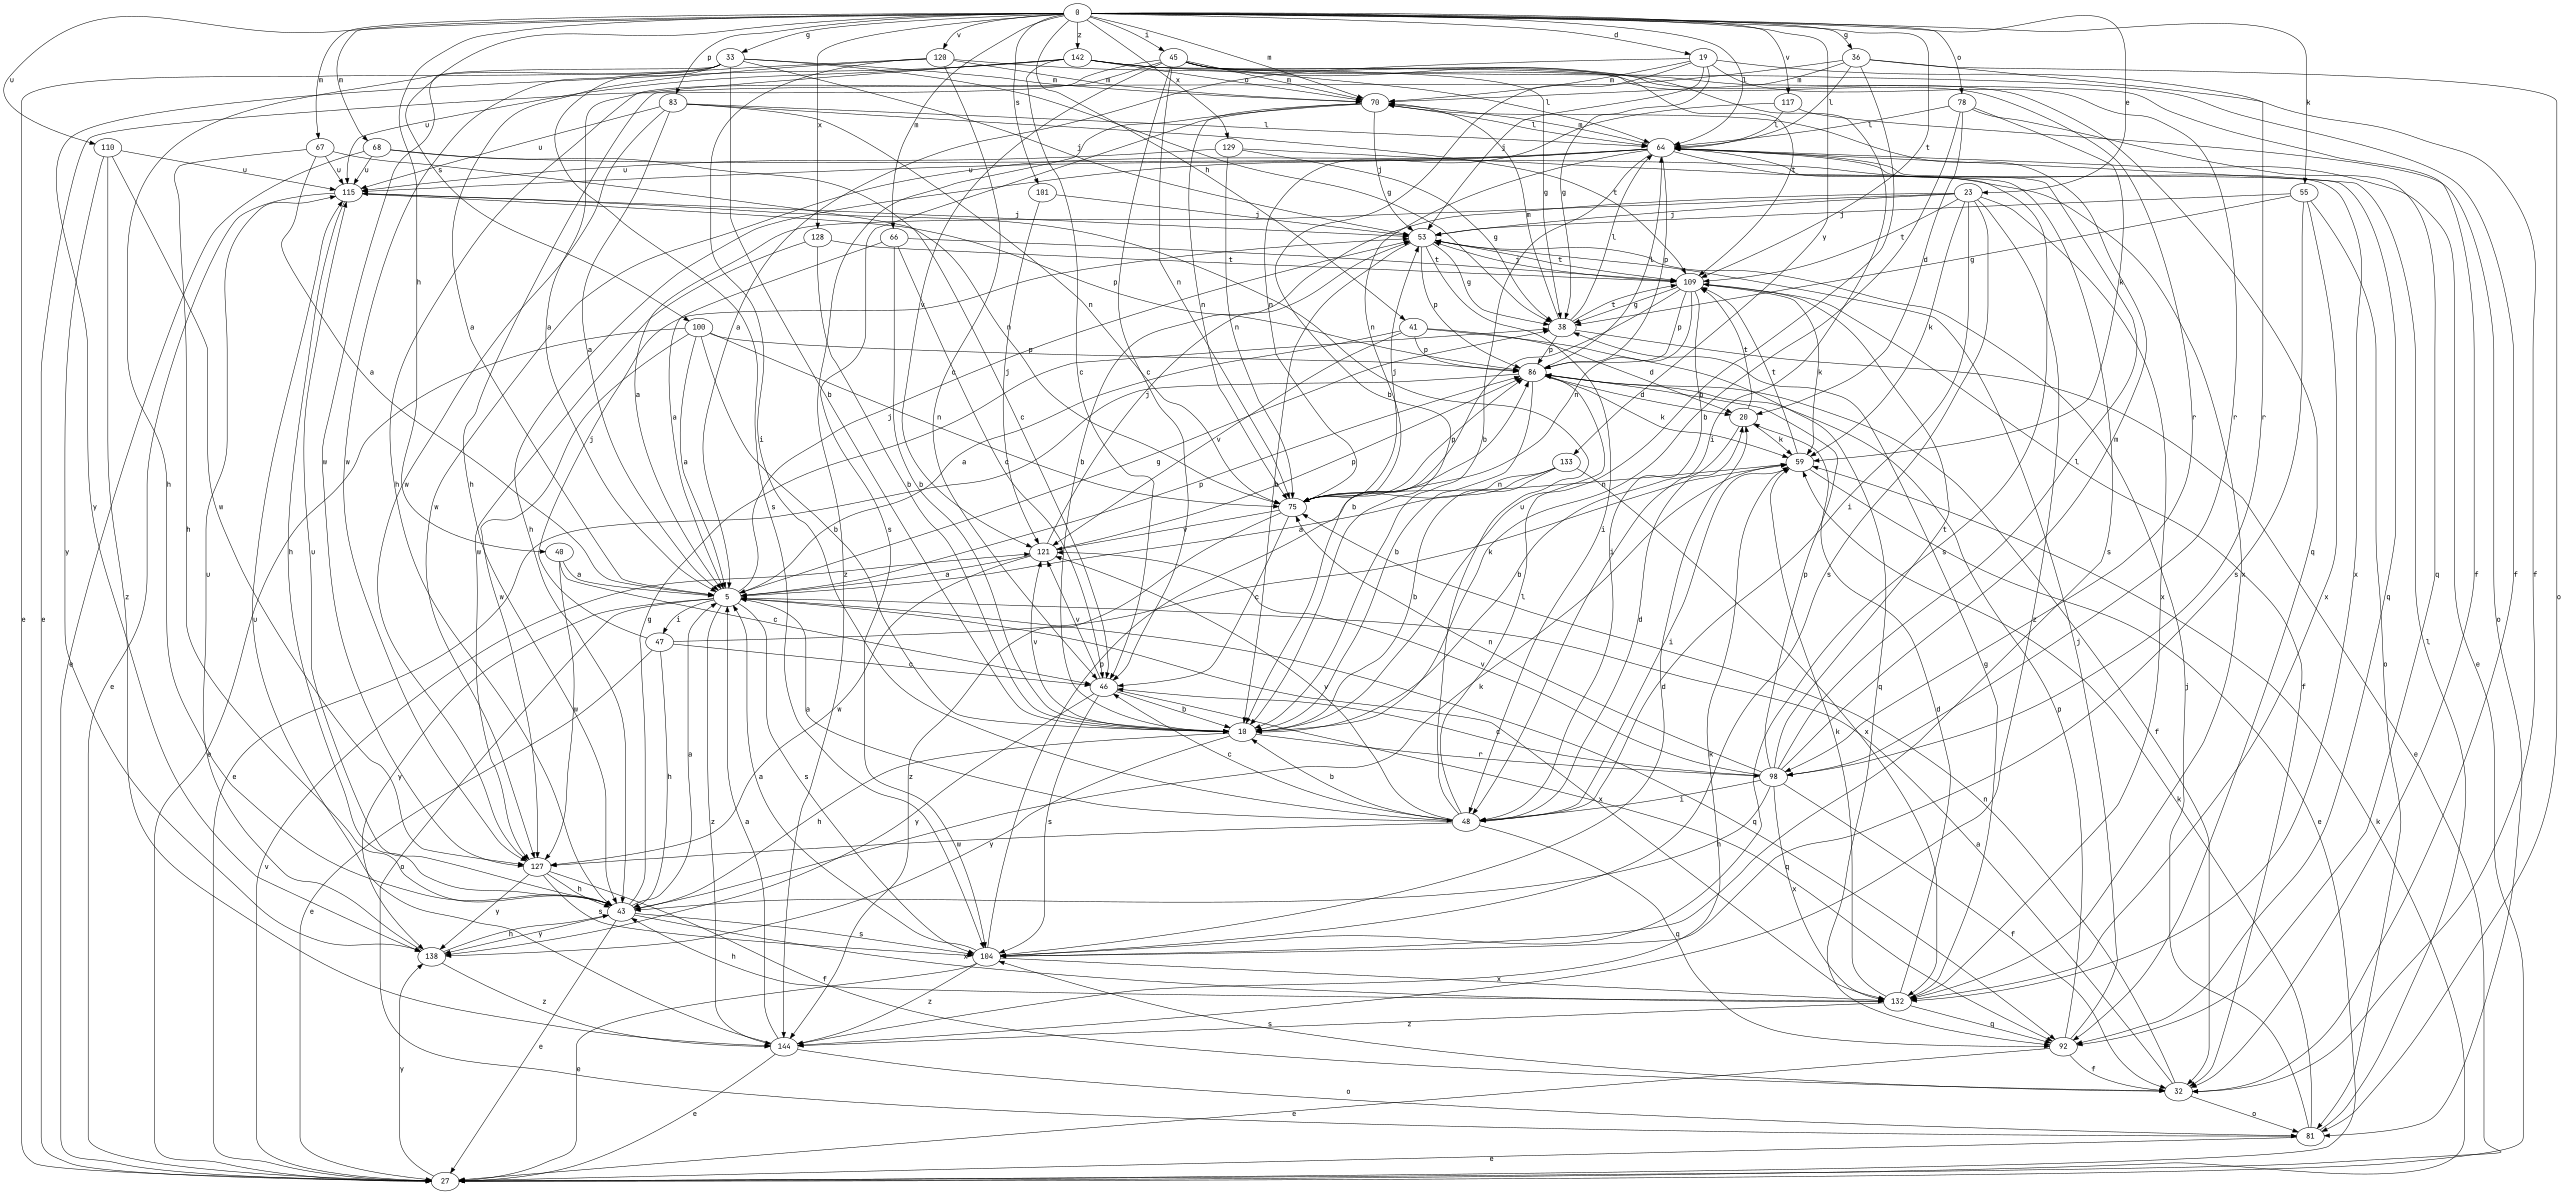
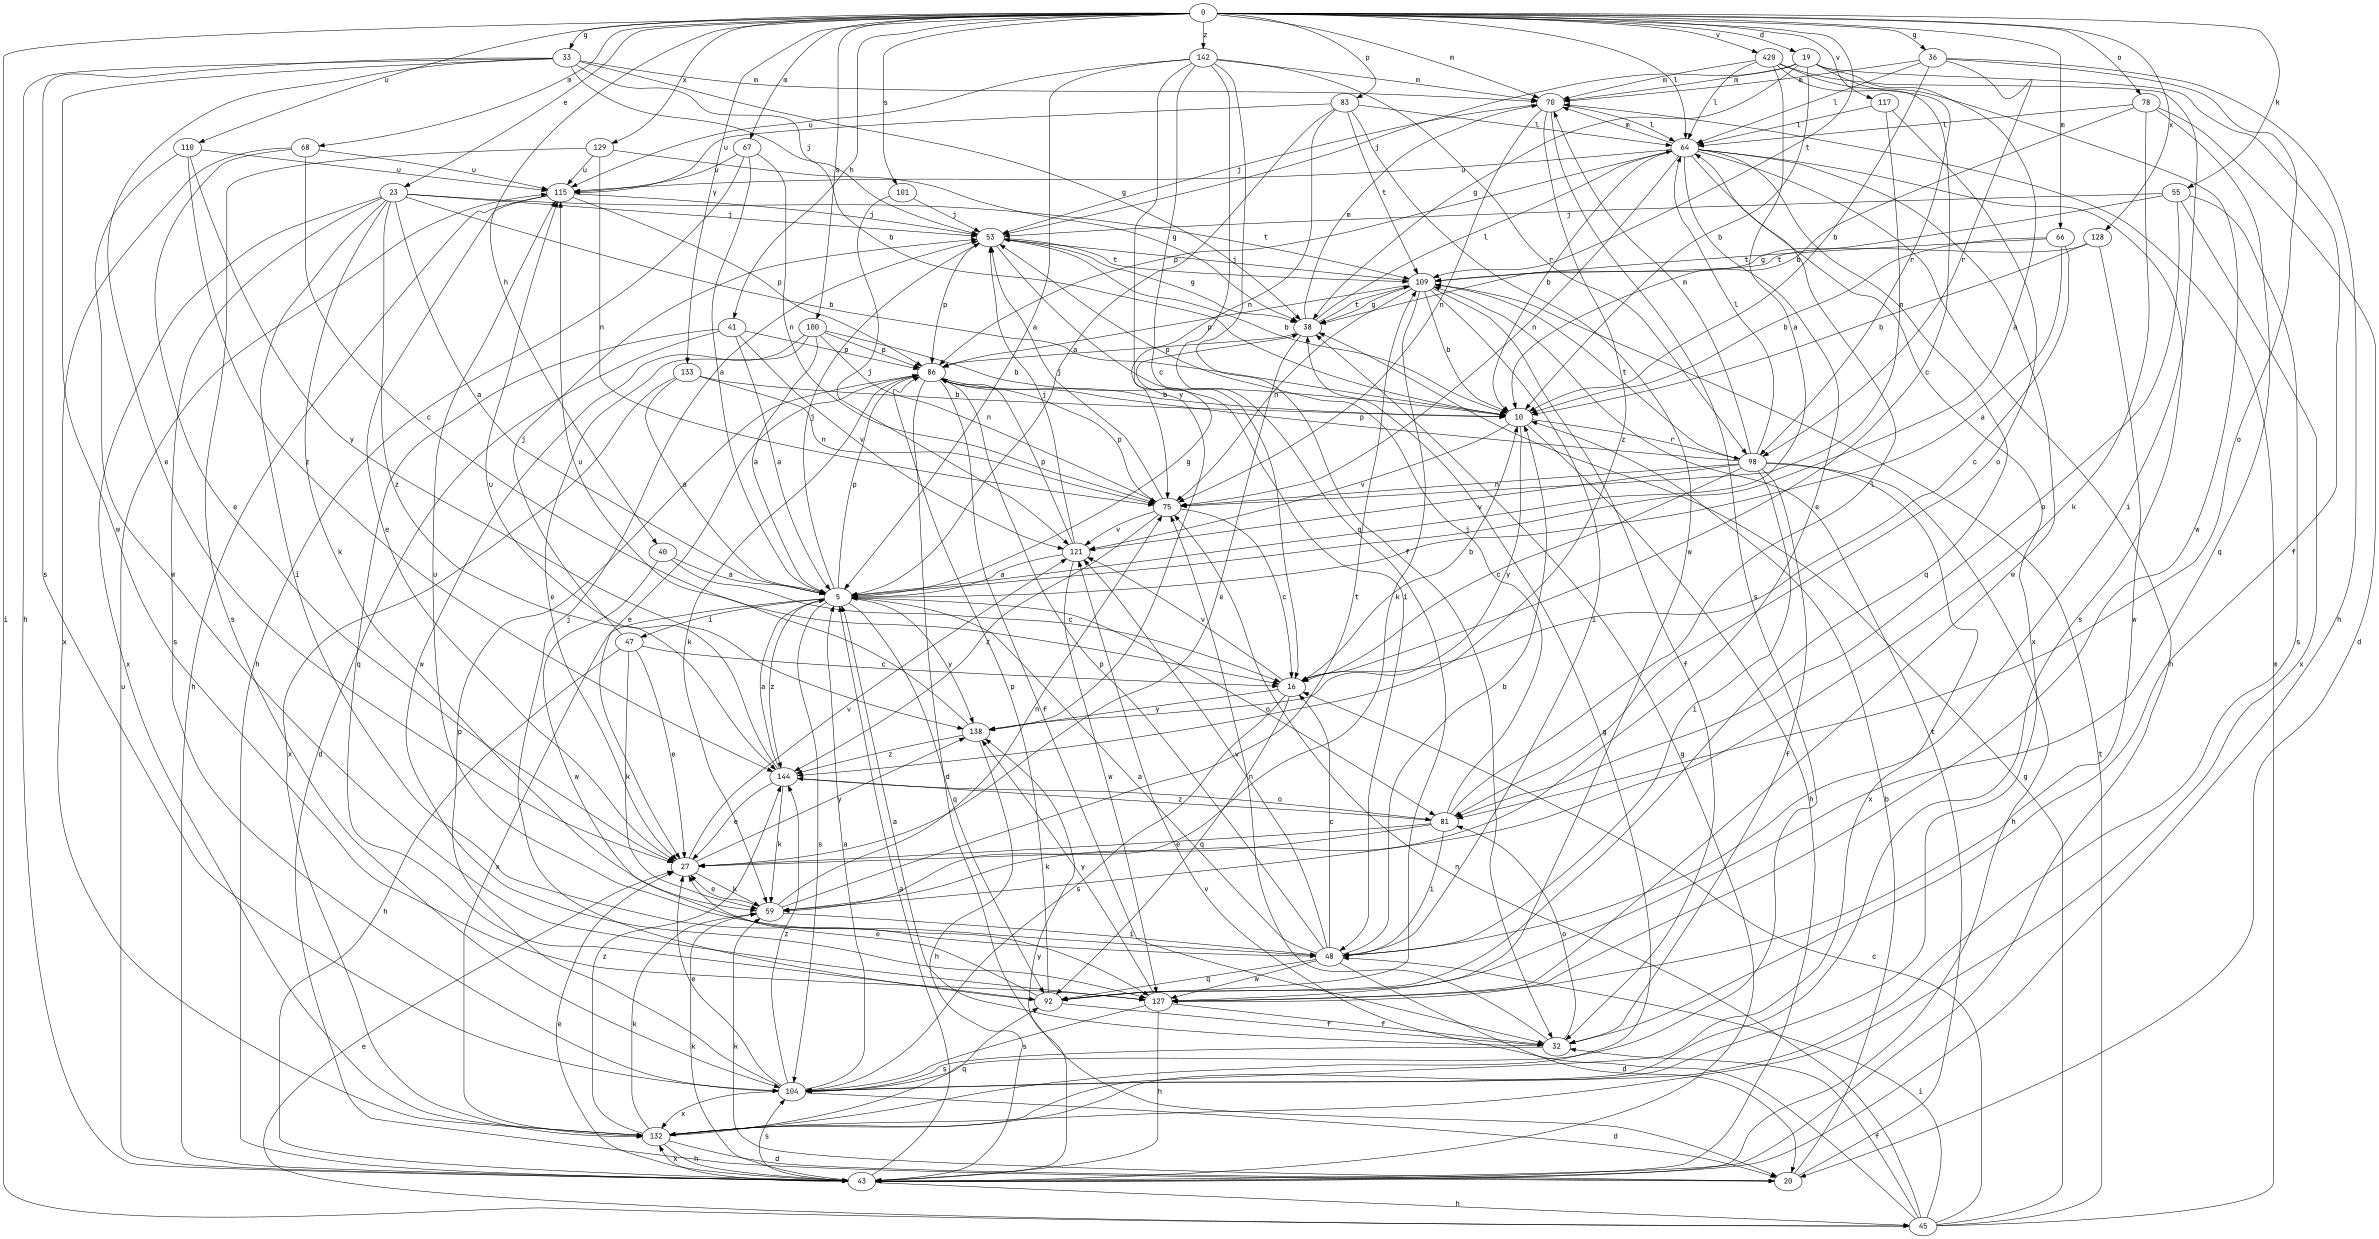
(940, 58) -> (1769, 58)
(1247, 80) -> (1418, 80)
(478, 238) -> (1390, 1204)
(1639, 287) -> none
(1523, 597) -> (1102, 665)
(1104, 687) -> (1292, 687)
none -> (1117, 800)
none -> (1417, 912)
